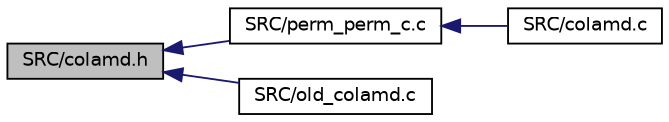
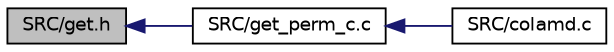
(336, 26) -> (289, 26)
(85, 61) -> (67, 26)
(336, 96) -> none
